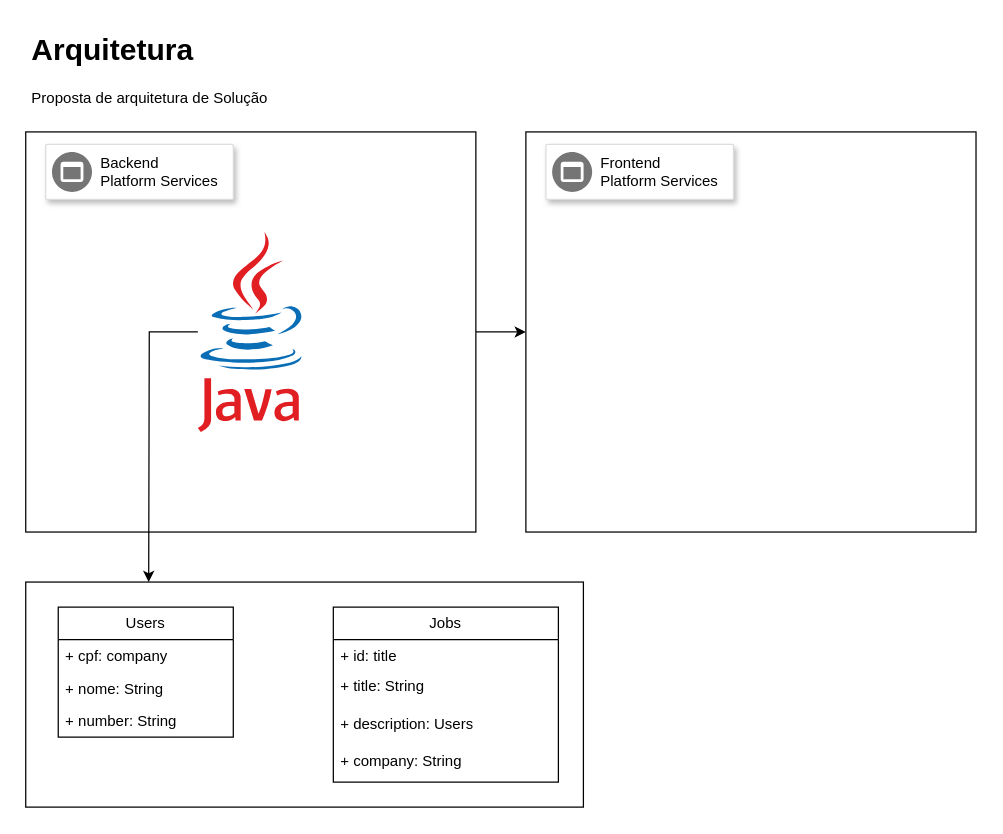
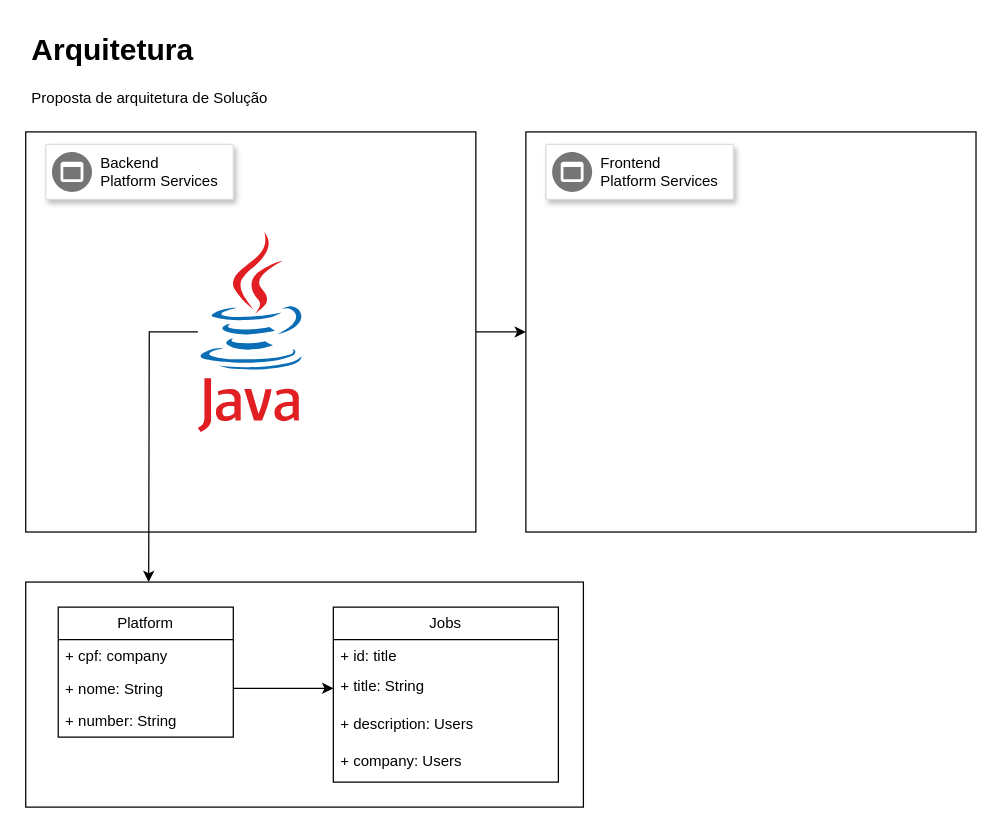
(146, 623) -> (146, 623)
none -> (279, 688)
(404, 762) -> (402, 762)
